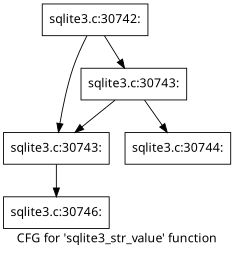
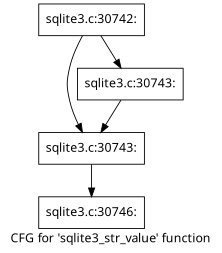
(178, 148) -> none
